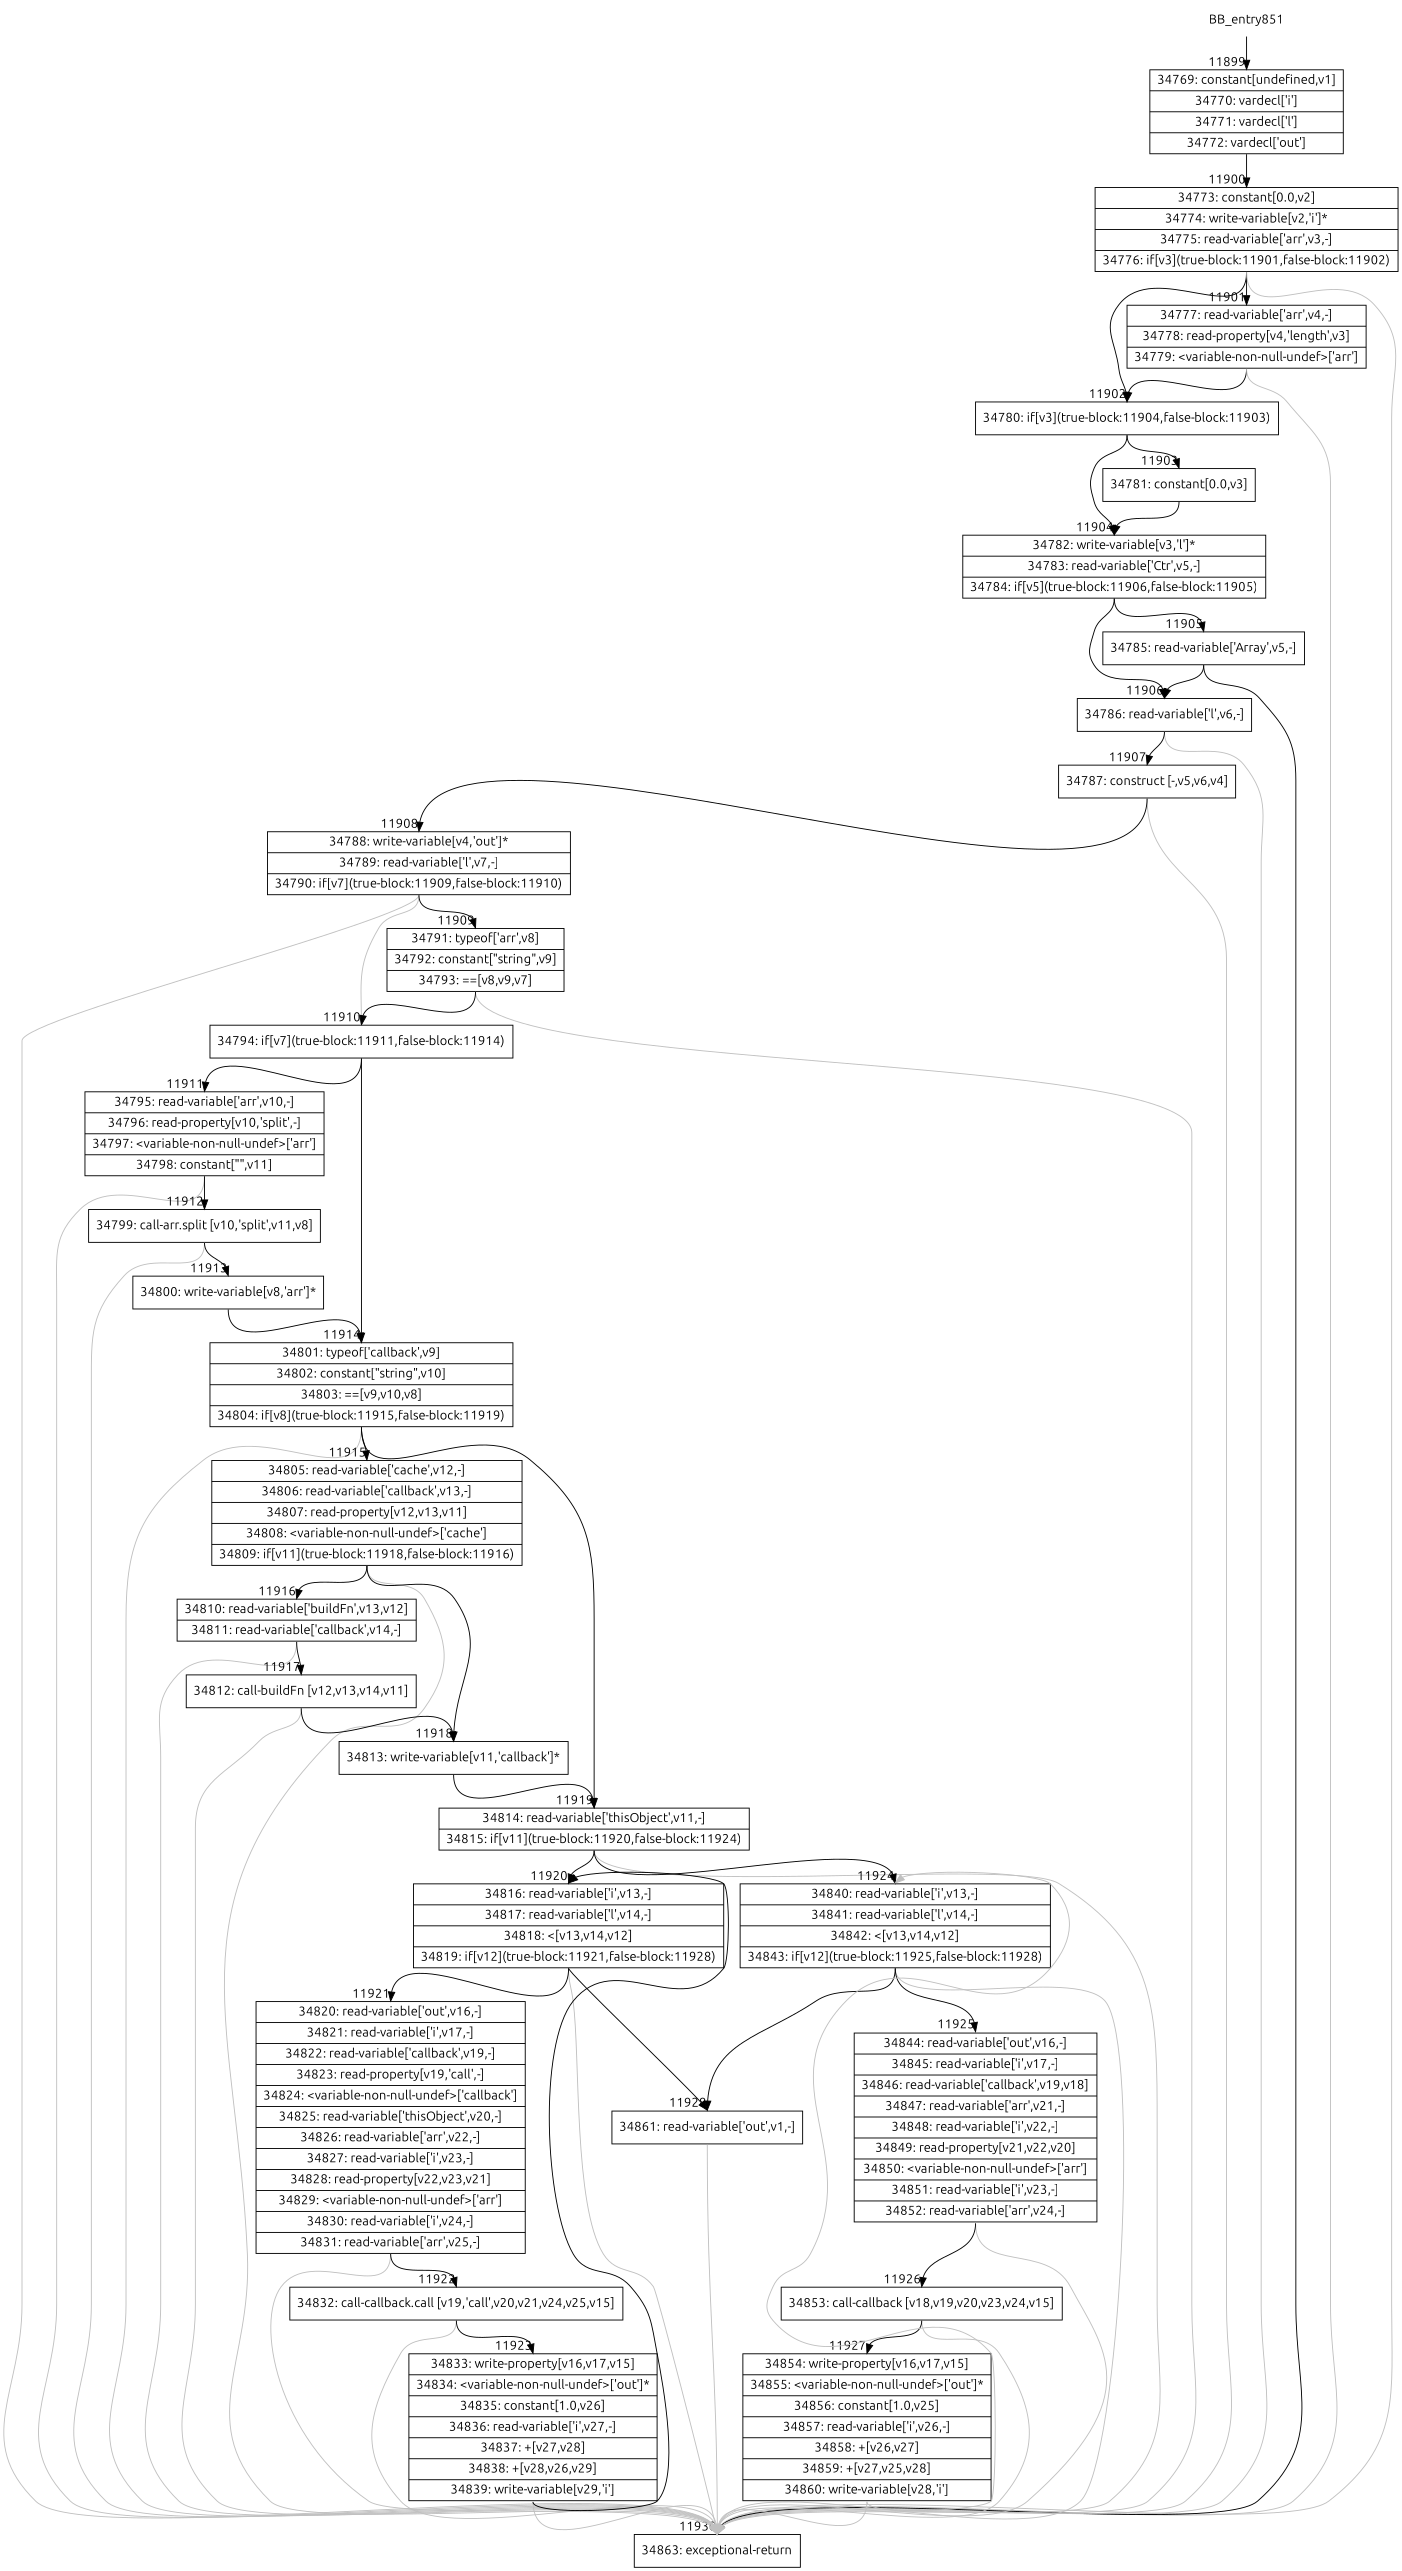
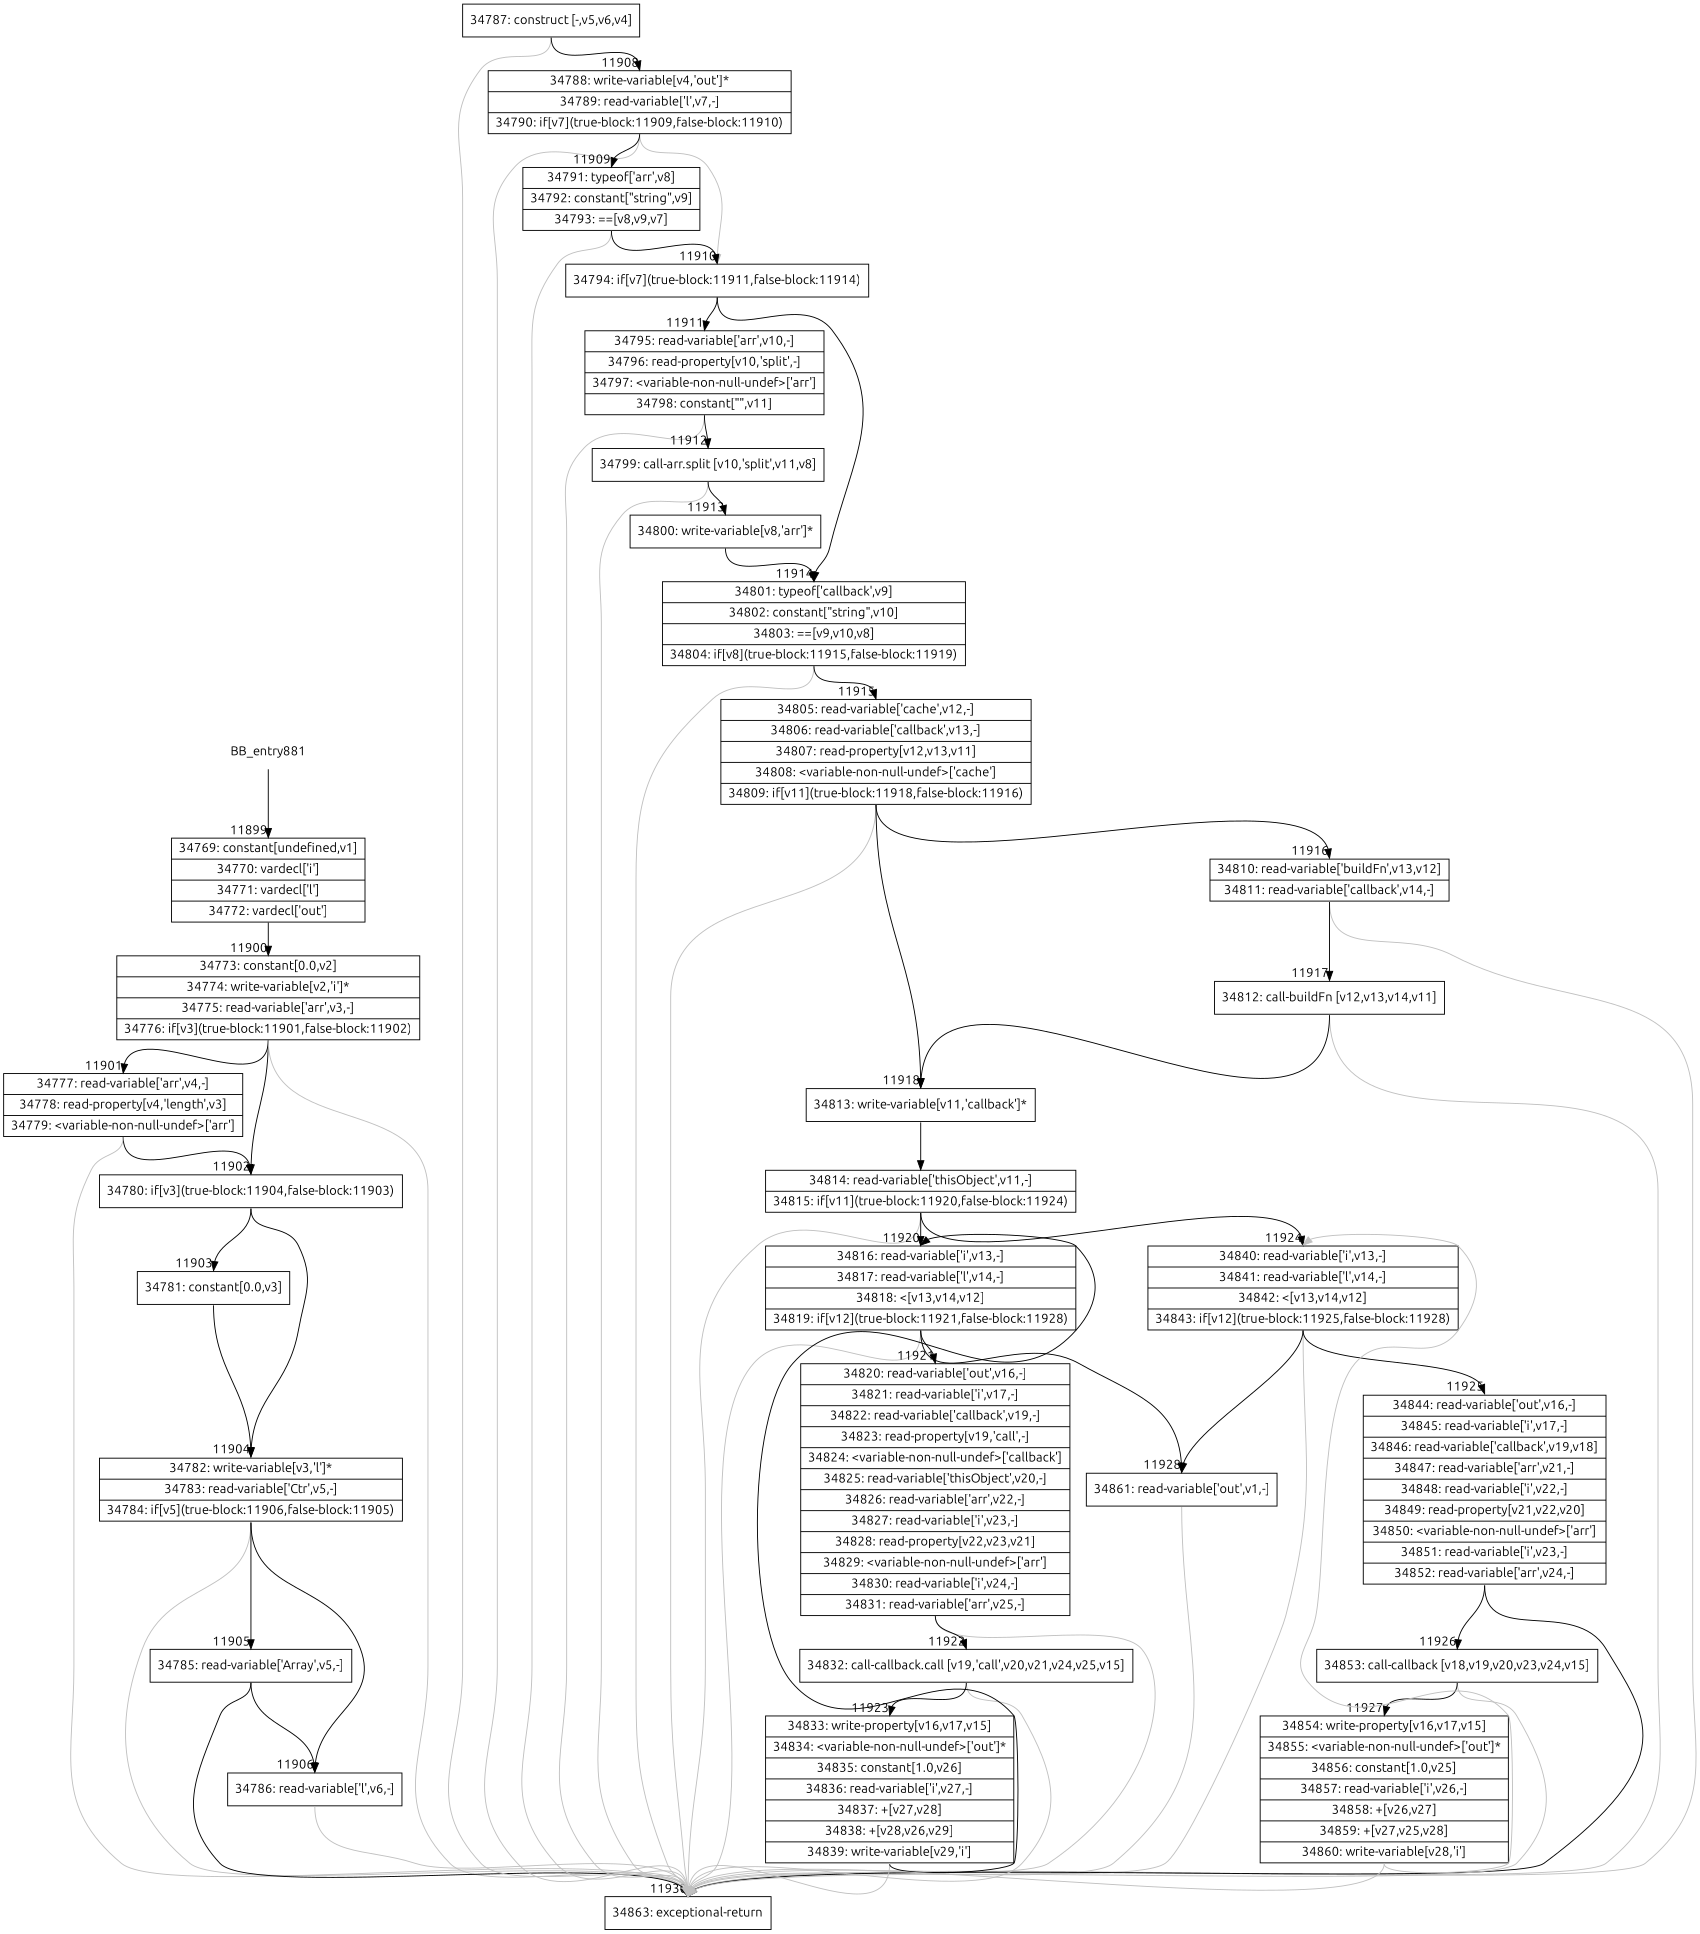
(1247, 20) -> (268, 752)
(1159, 745) -> none
(582, 1524) -> none
none -> (210, 1869)
(1048, 2482) -> (1545, 1863)
